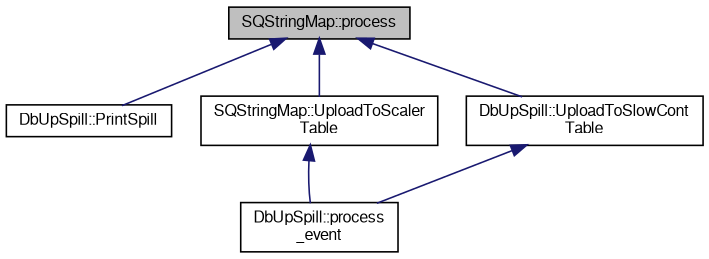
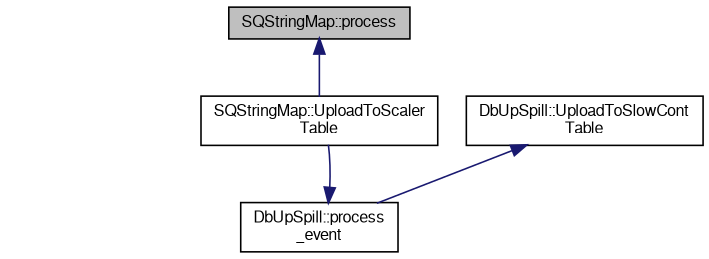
(447, 70) -> none
(89, 121) -> none
(309, 182) -> (330, 166)
